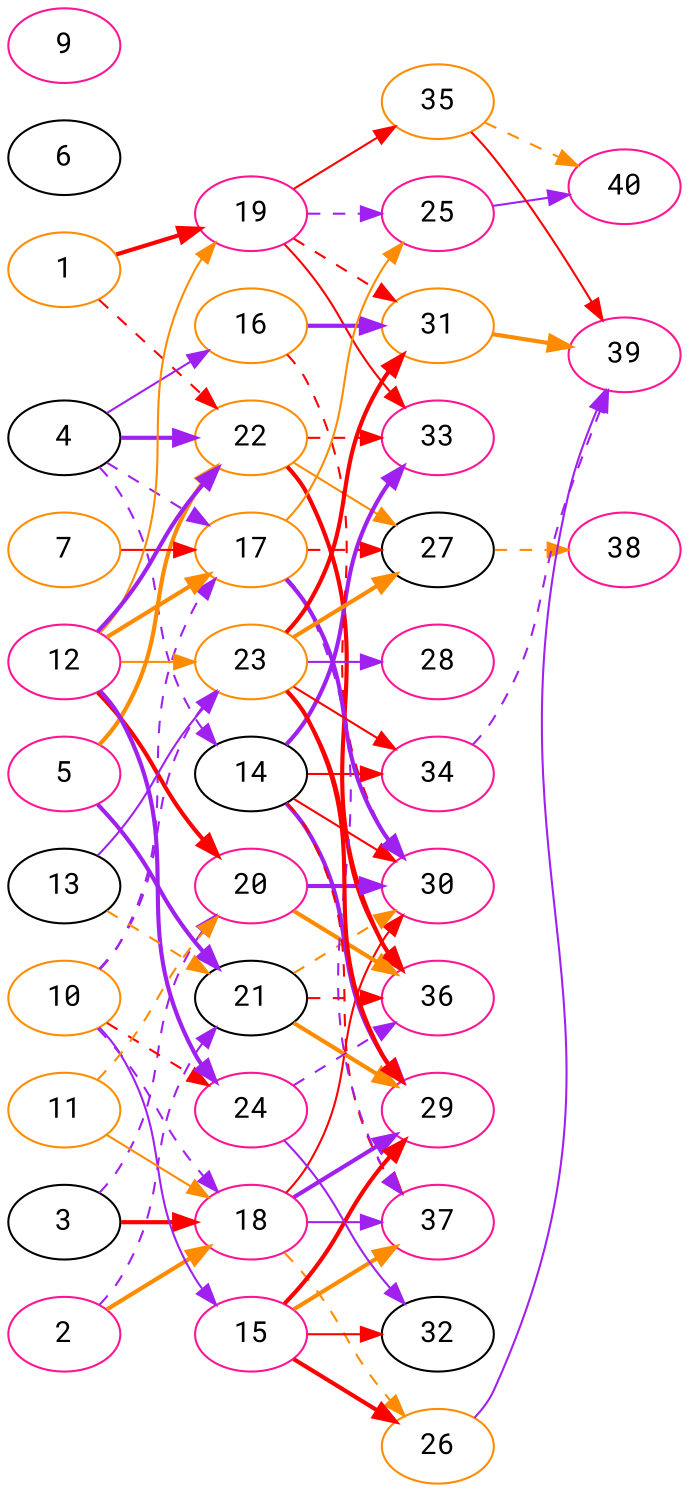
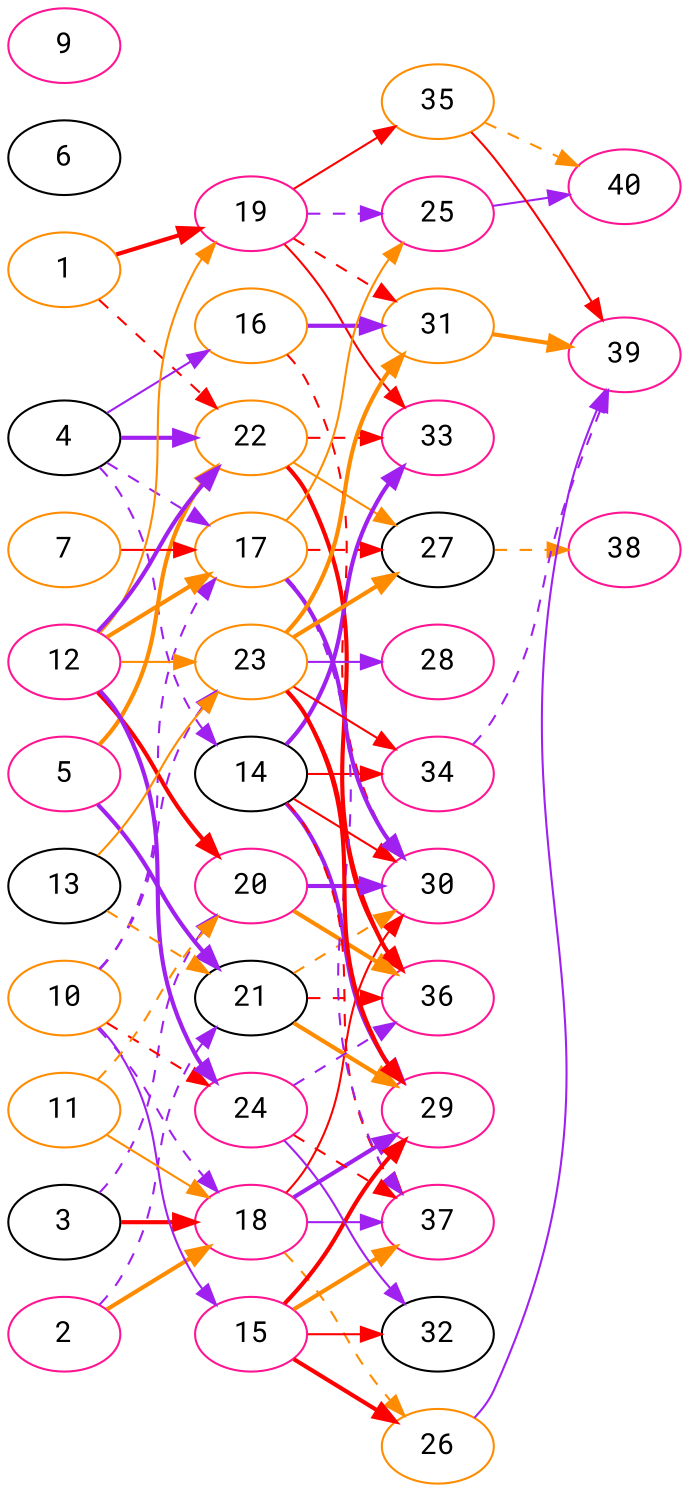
(350, 462) -> (350, 462)
(138, 806) -> (138, 806)
none -> (331, 1158)
